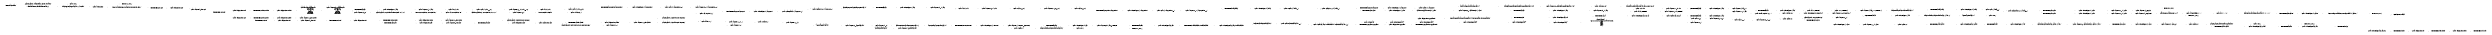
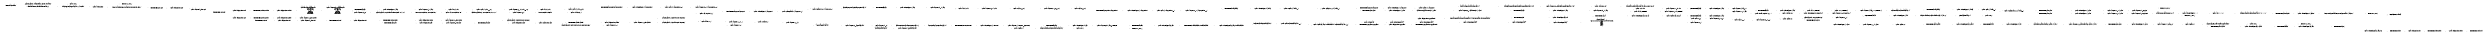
(1902, 11) -> (1900, 11)
